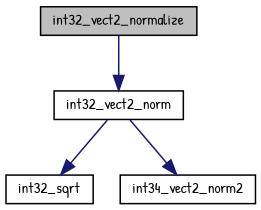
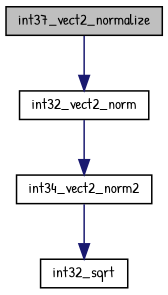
(119, 21) -> (84, 21)
(89, 142) -> (84, 224)
